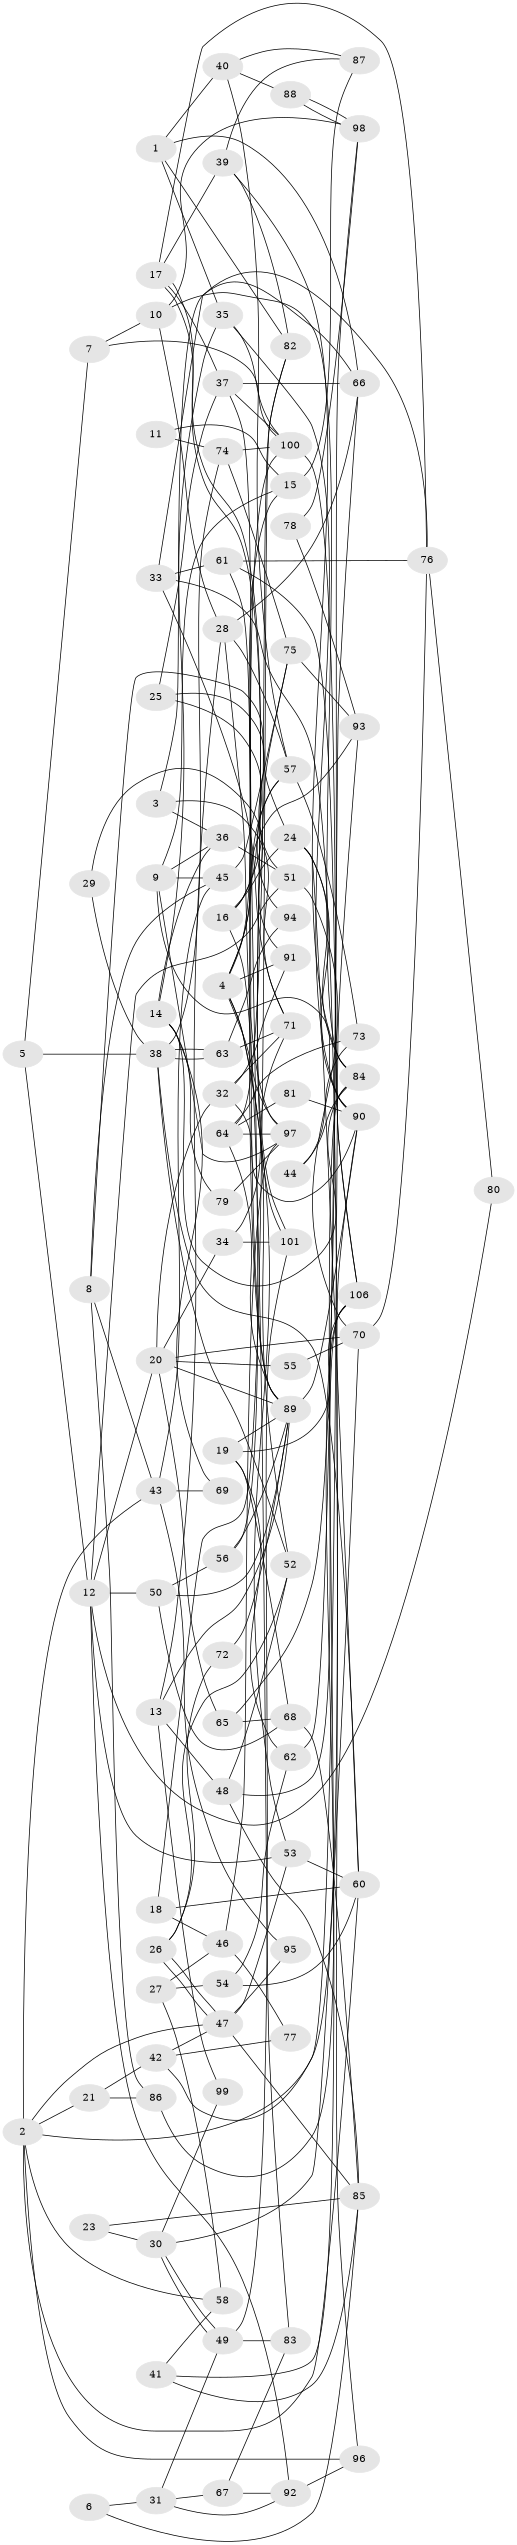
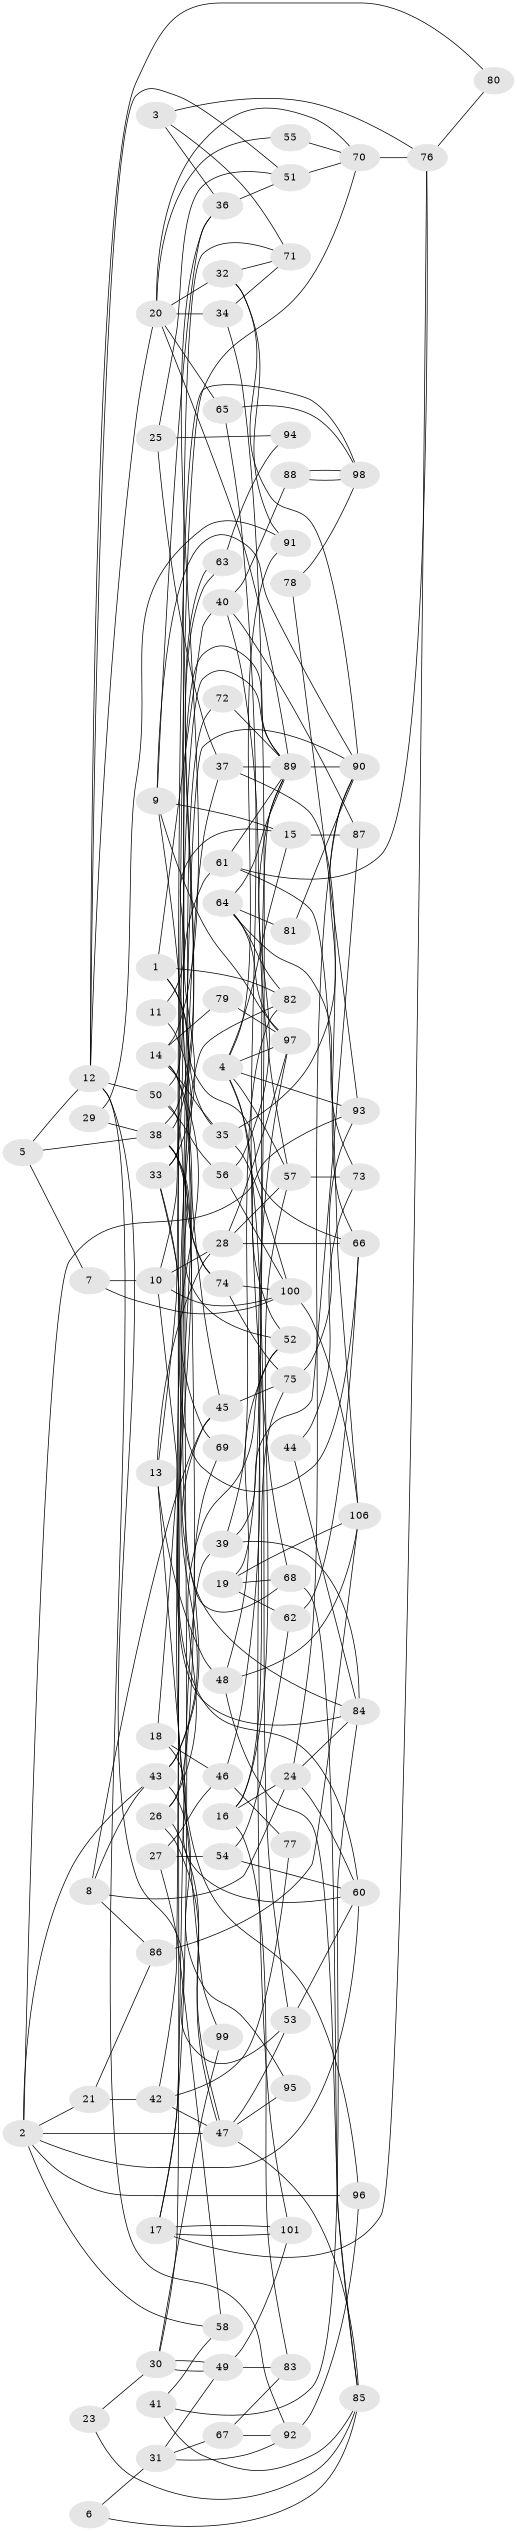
(253, 411) -> (220, 1306)
(257, 1040) -> none
